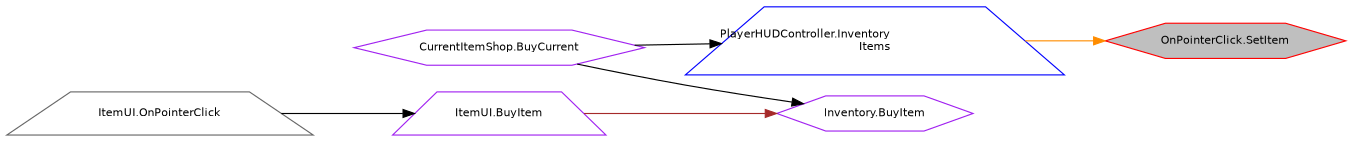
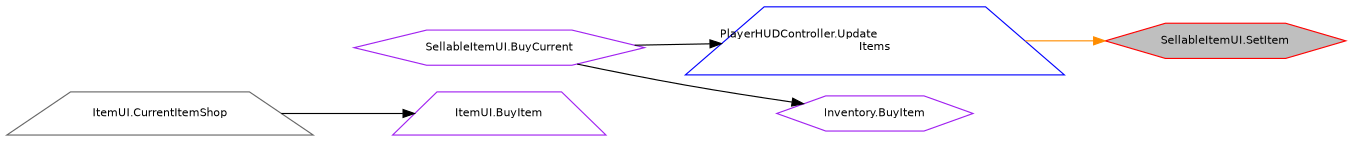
(875, 41) -> (875, 41)
(1226, 41) -> (1226, 41)
(499, 48) -> (499, 48)
(160, 113) -> (160, 113)
(675, 113) -> none
